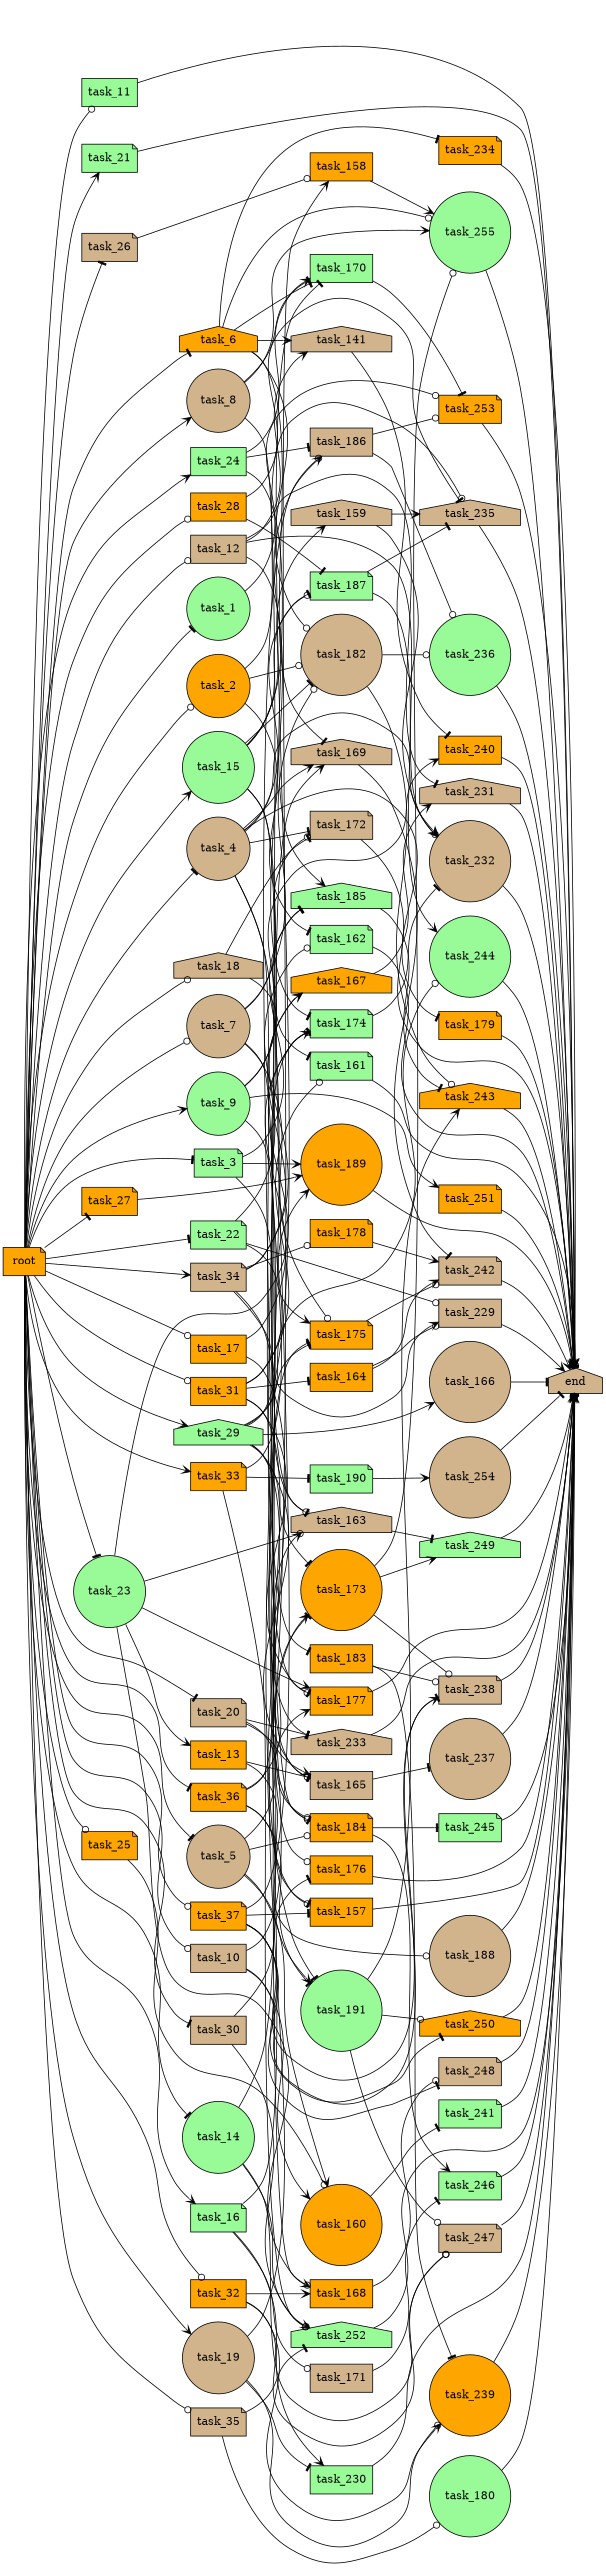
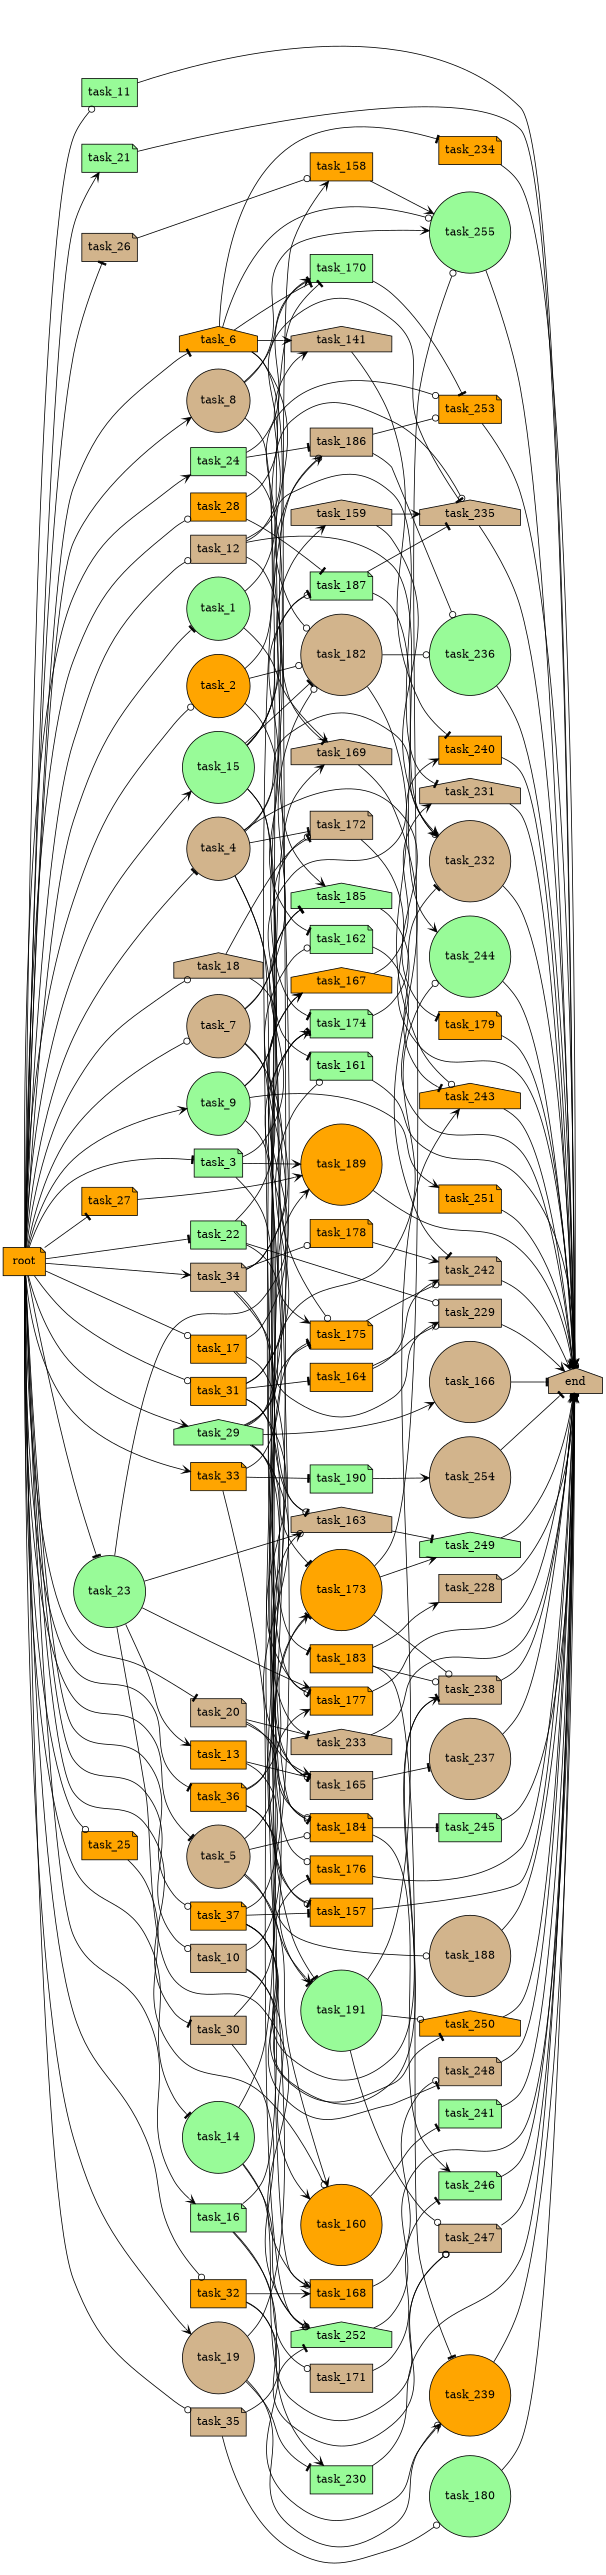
(274, 798) -> (281, 683)
none -> (470, 1588)
